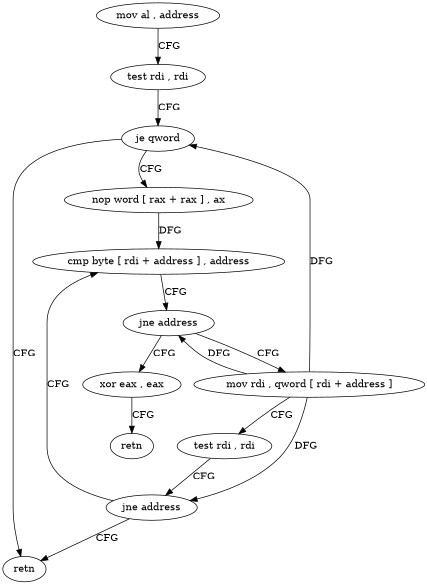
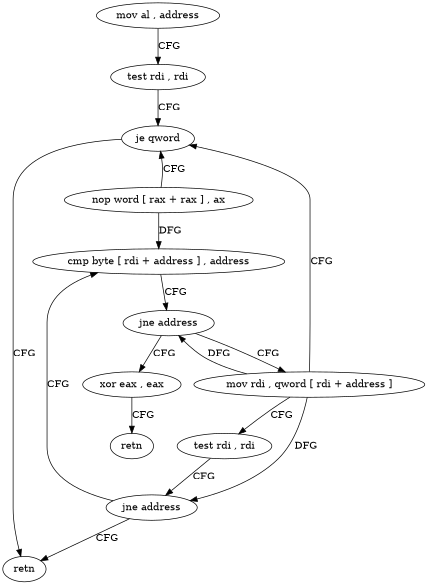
(139, 165) -> (162, 173)
(322, 262) -> (322, 262)
